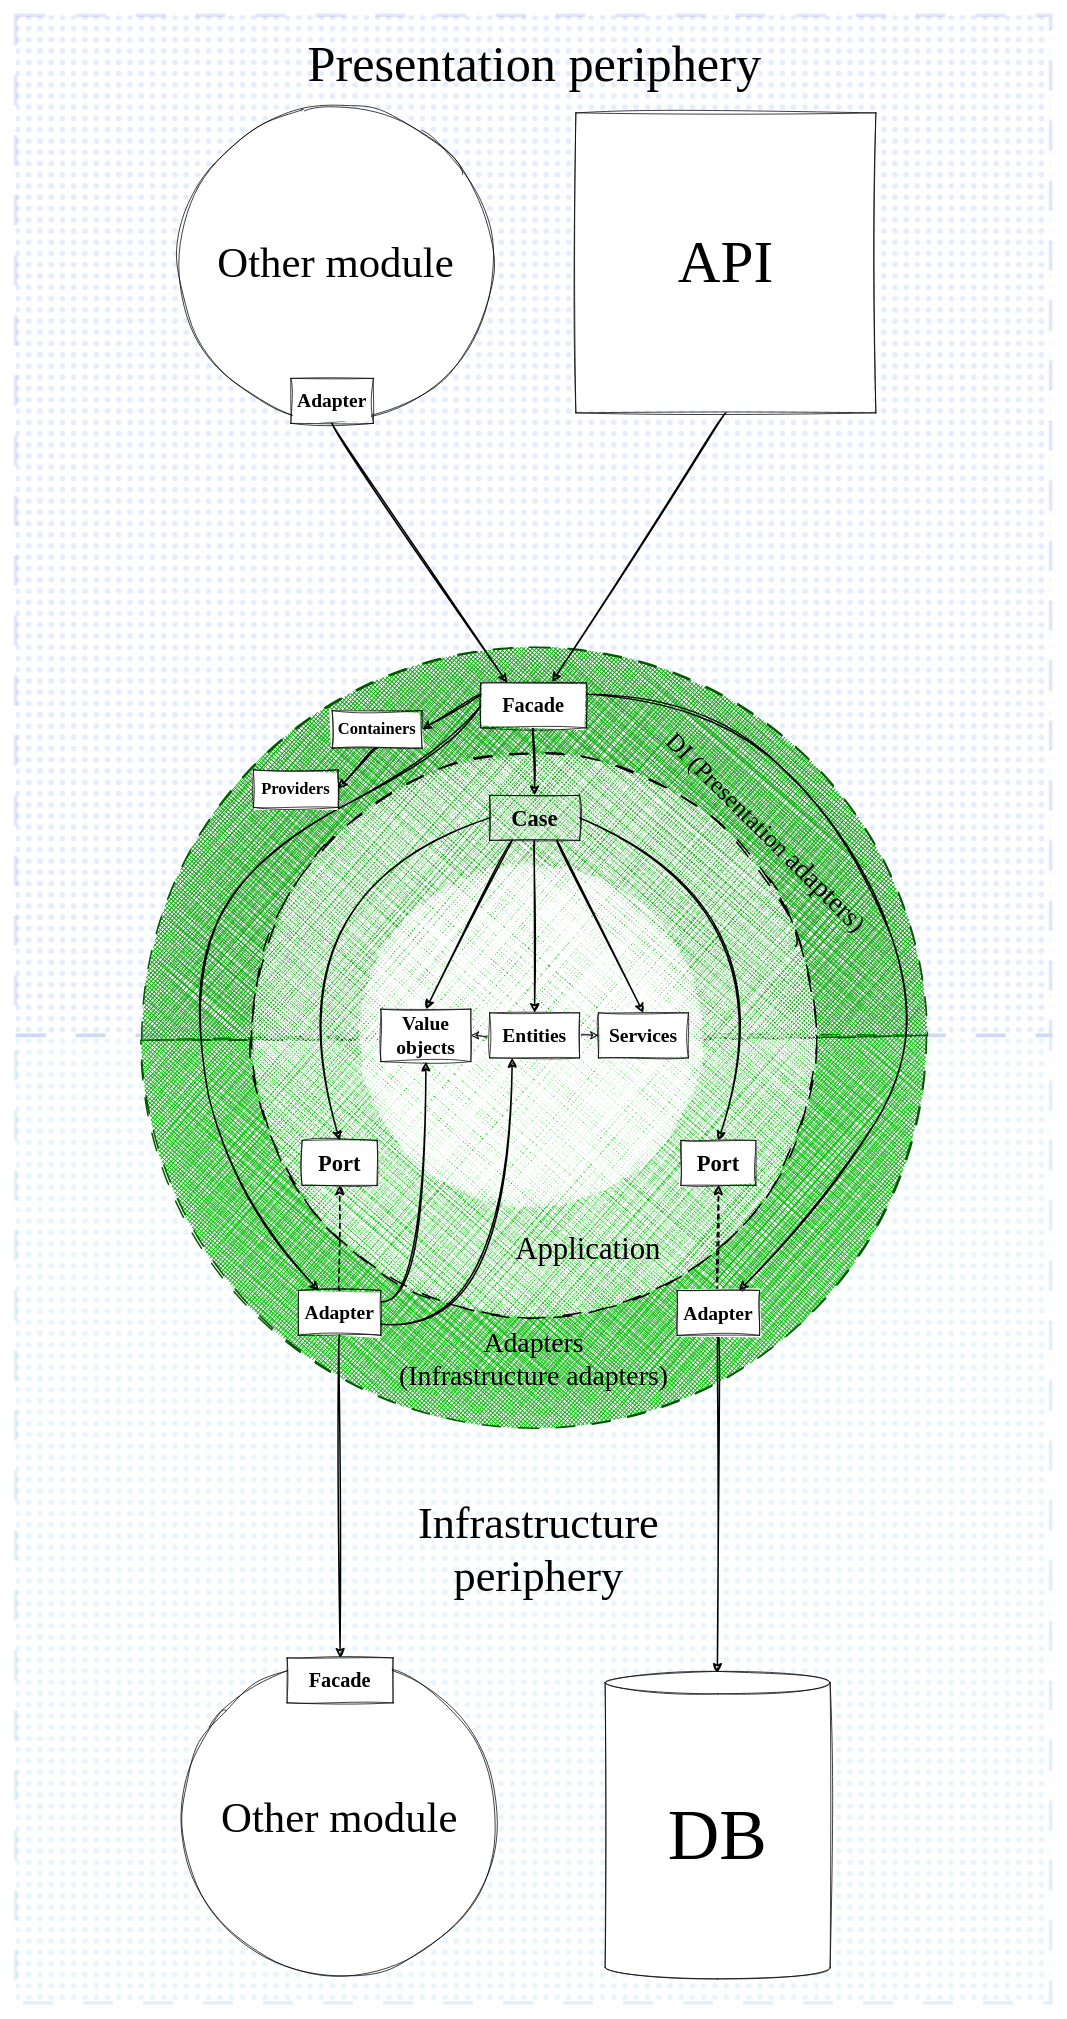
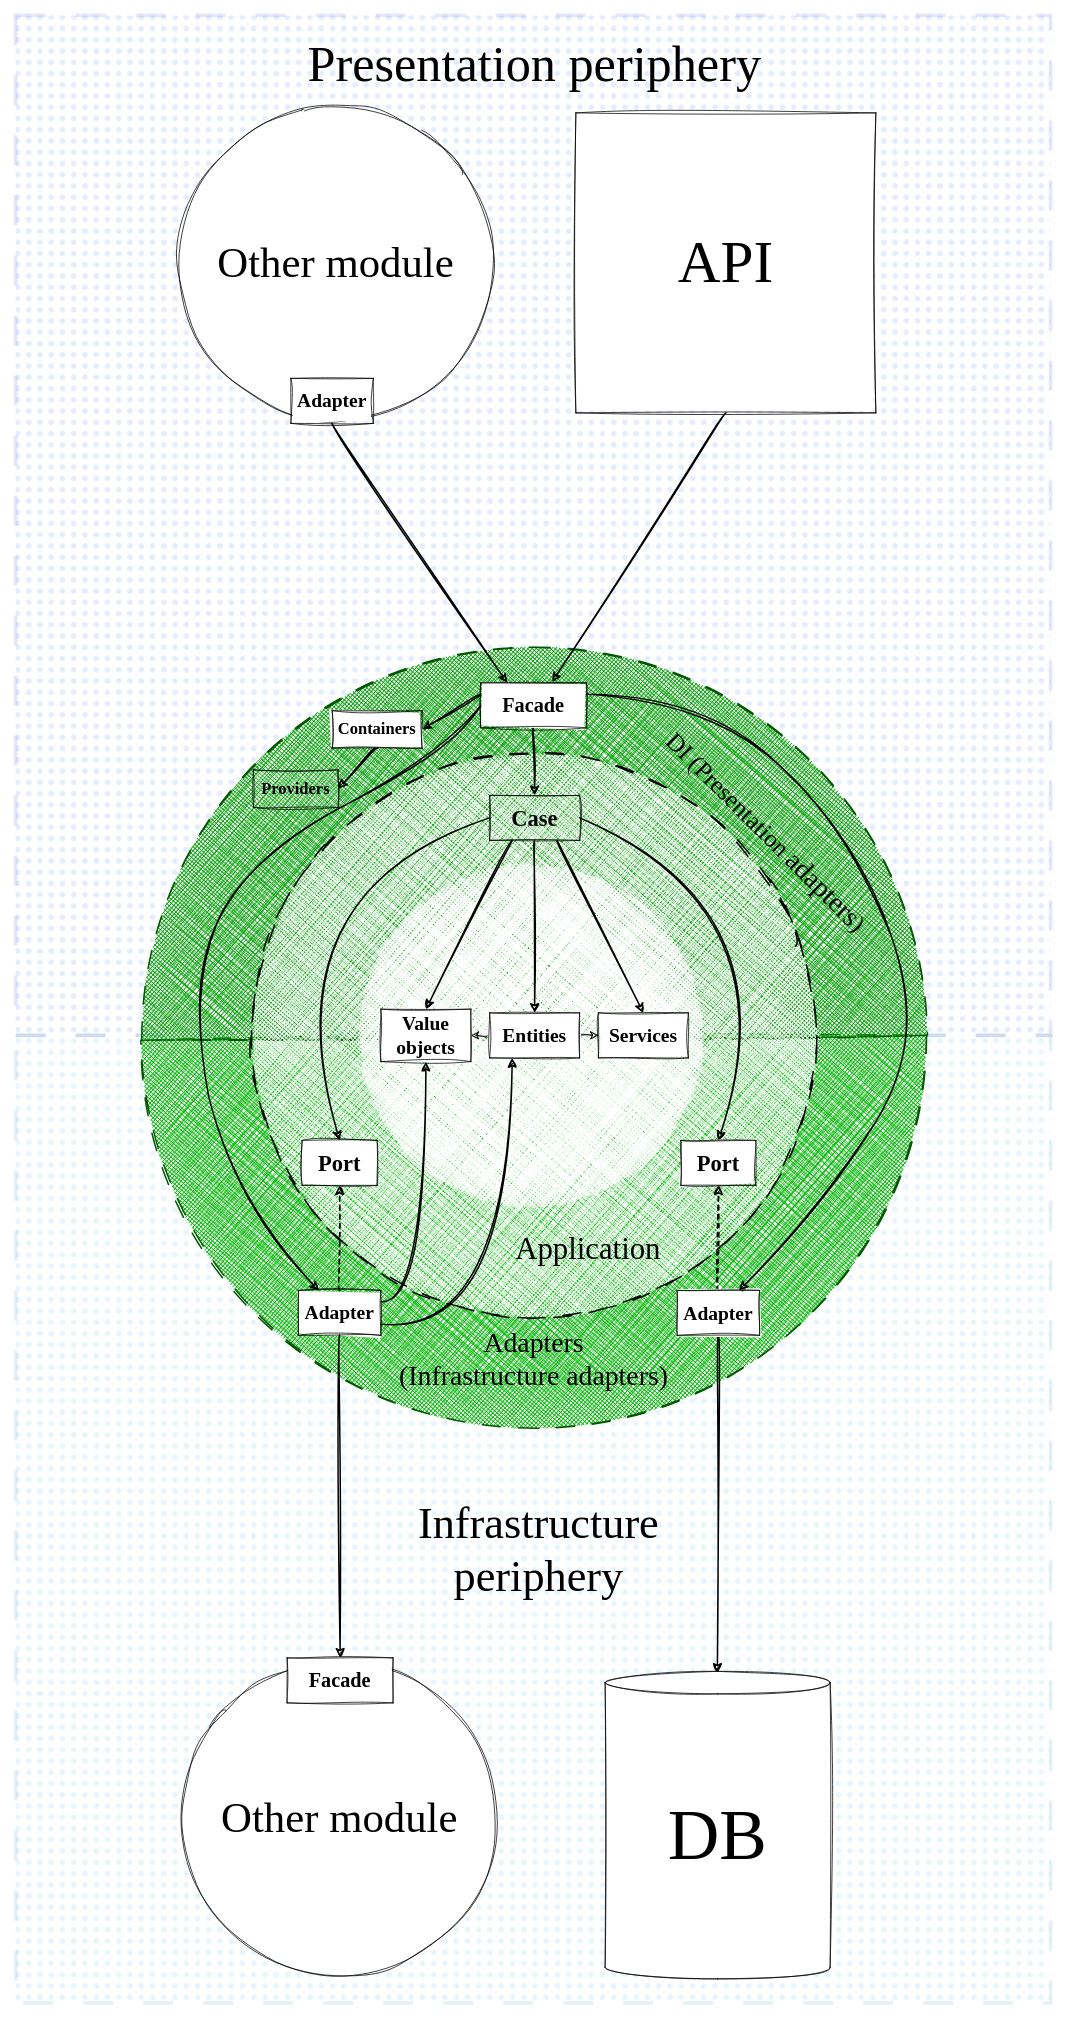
(296, 789) -> (296, 789)
